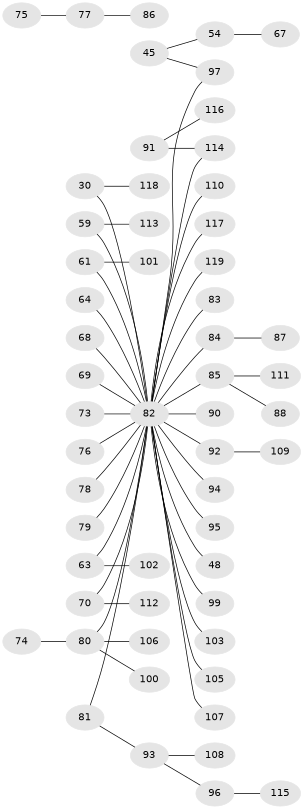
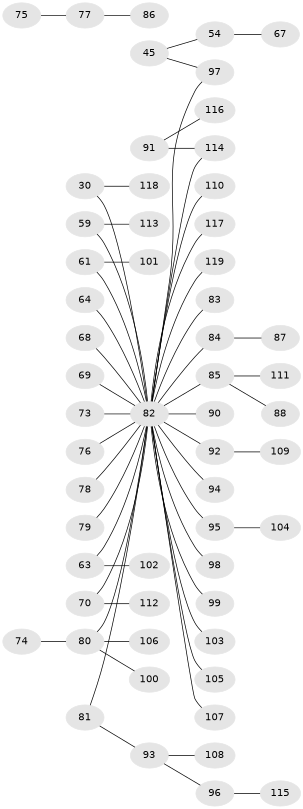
none -> (280, 528)
(215, 566) -> (215, 566)
